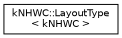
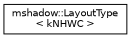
(61, 19) -> (65, 19)
